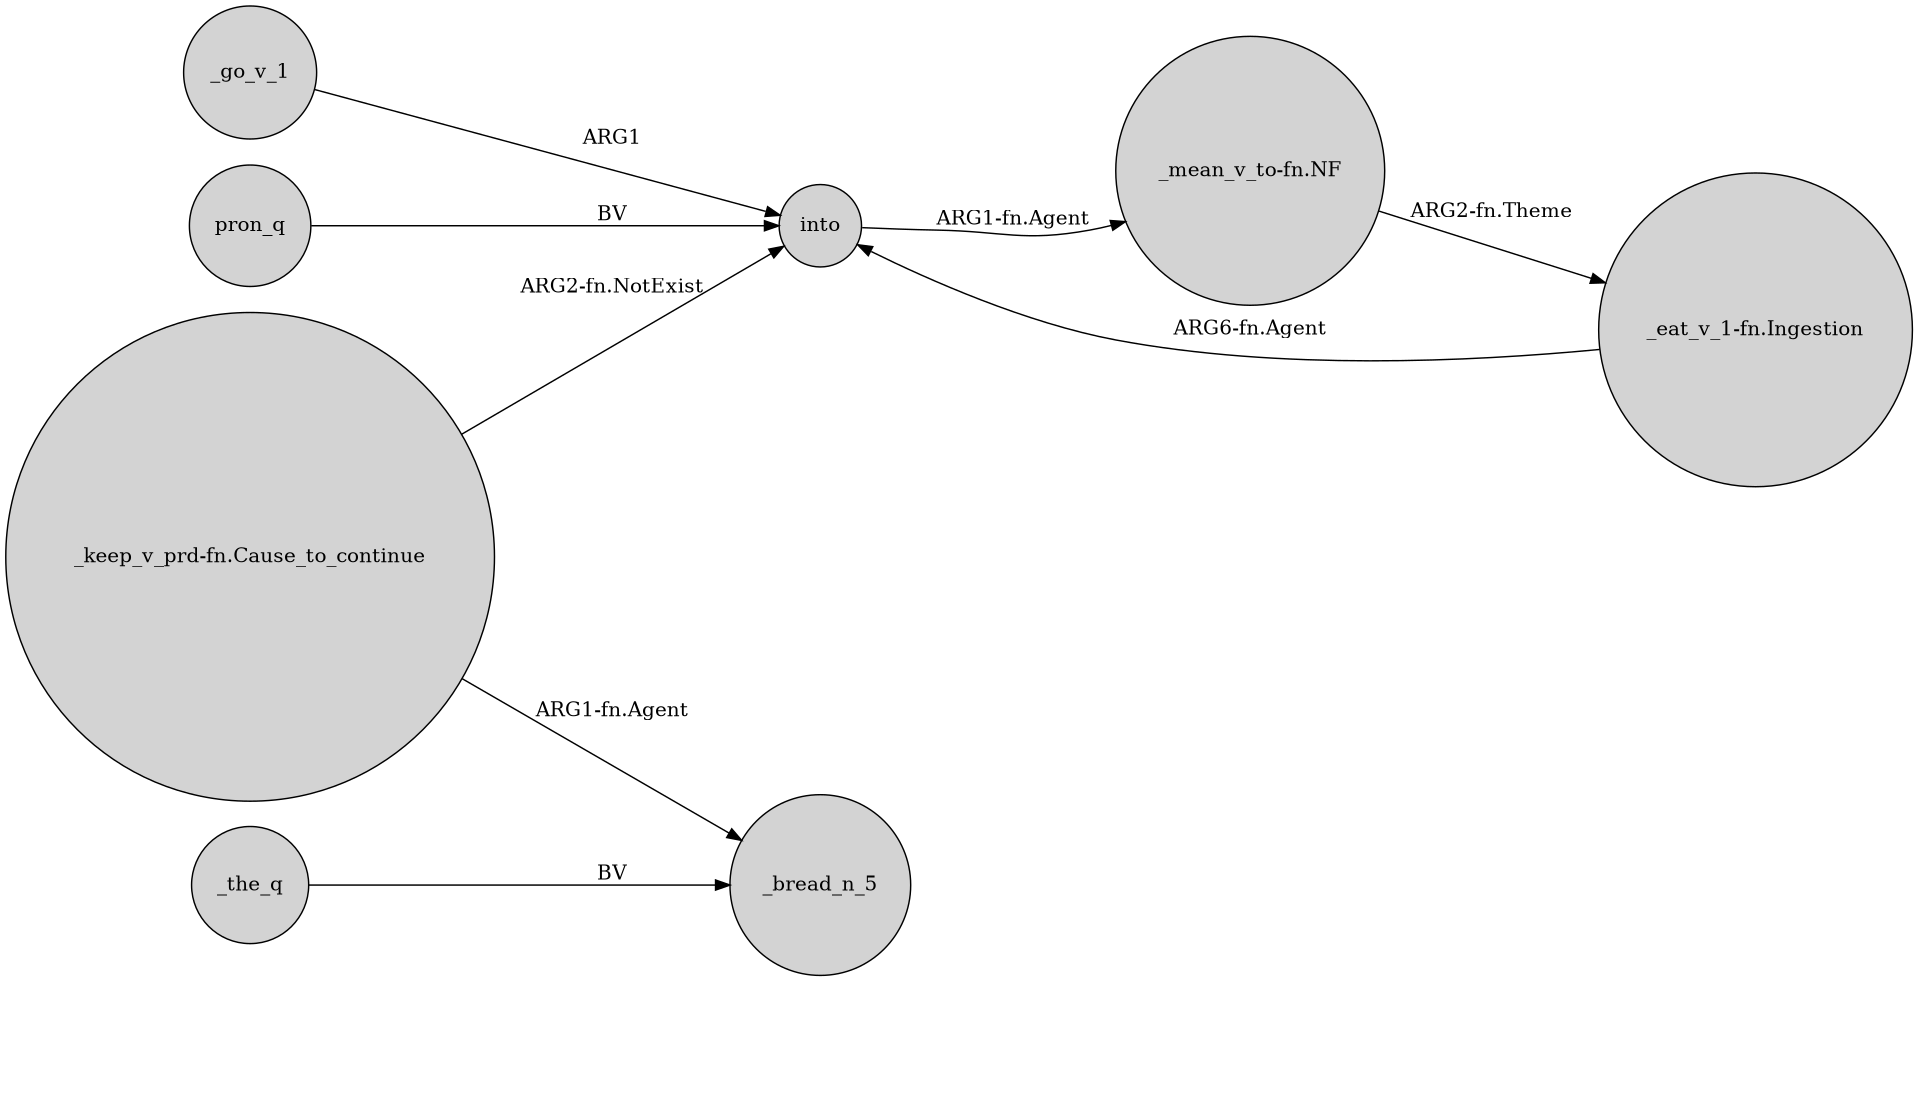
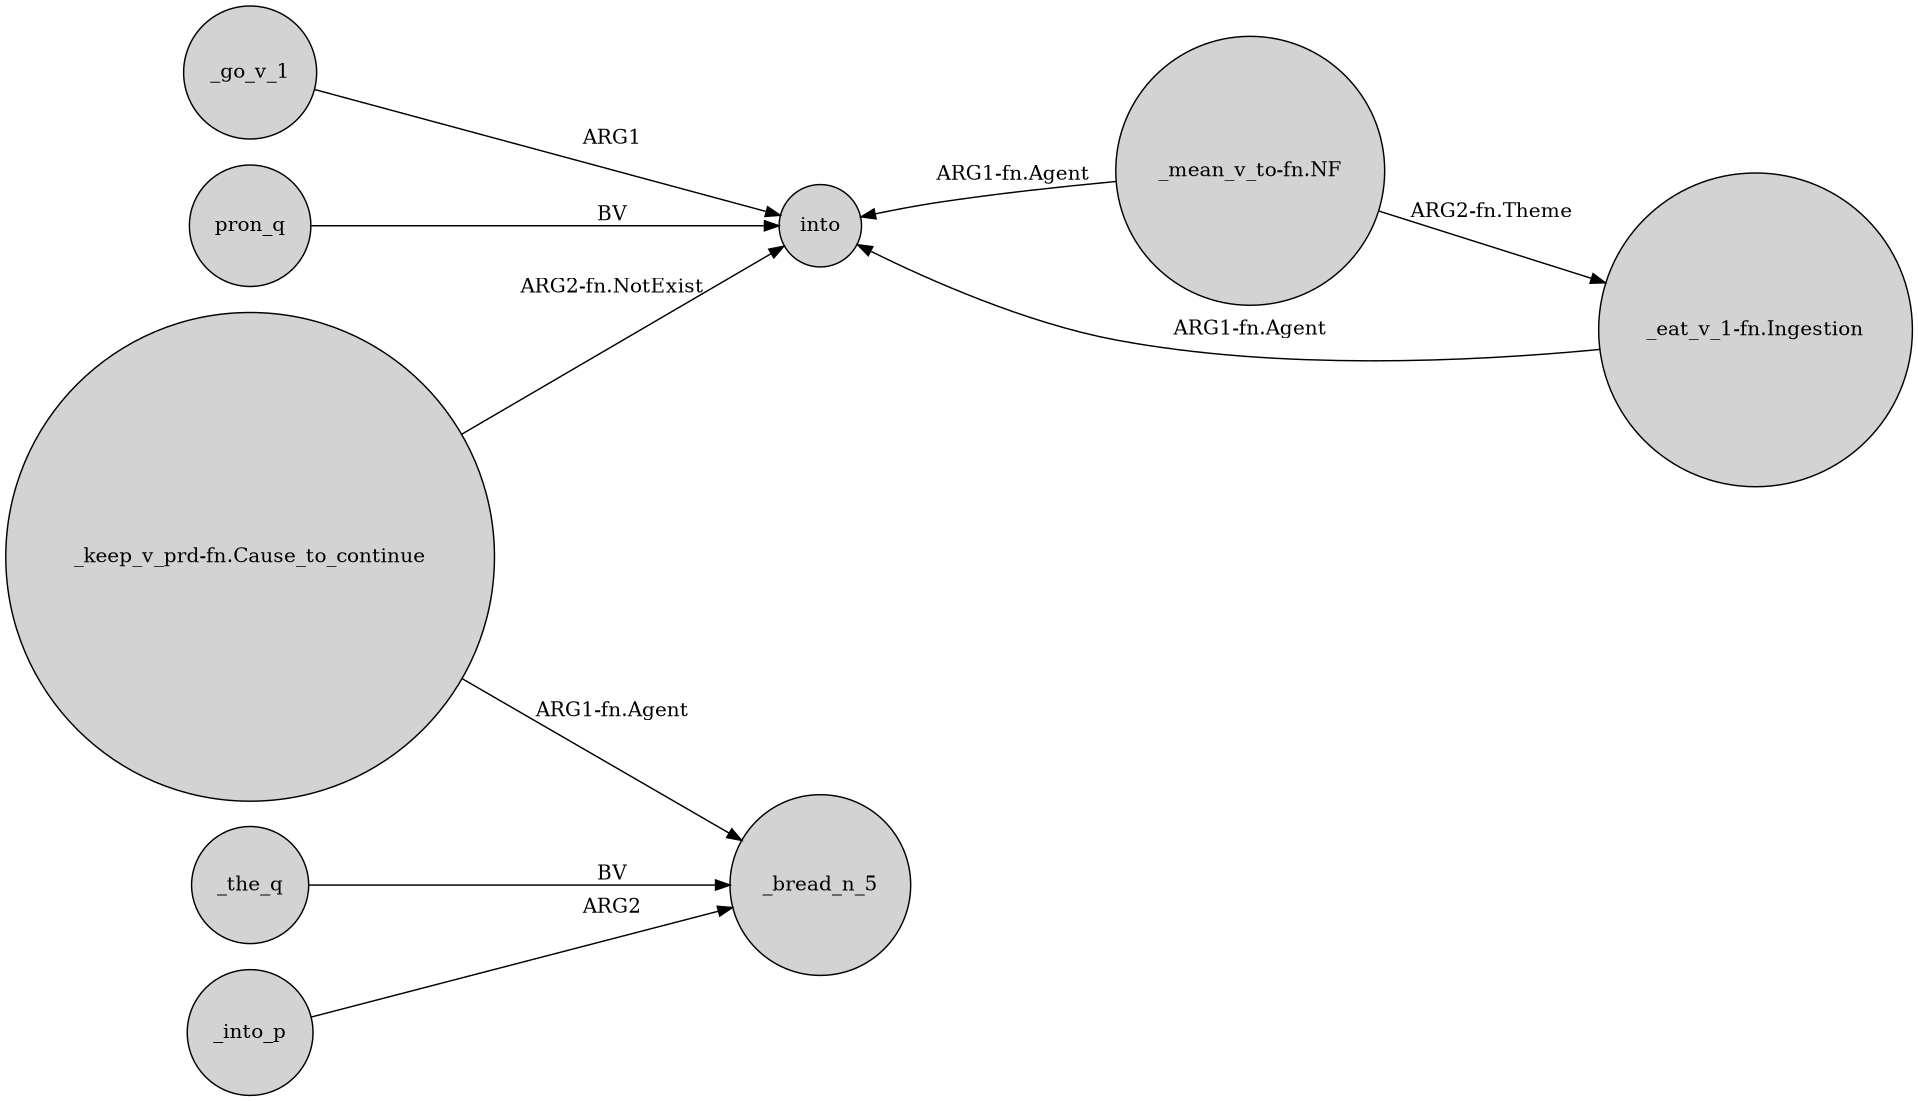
(987, 233) -> (995, 195)
(1250, 329) -> (1250, 329)
none -> (250, 1033)
